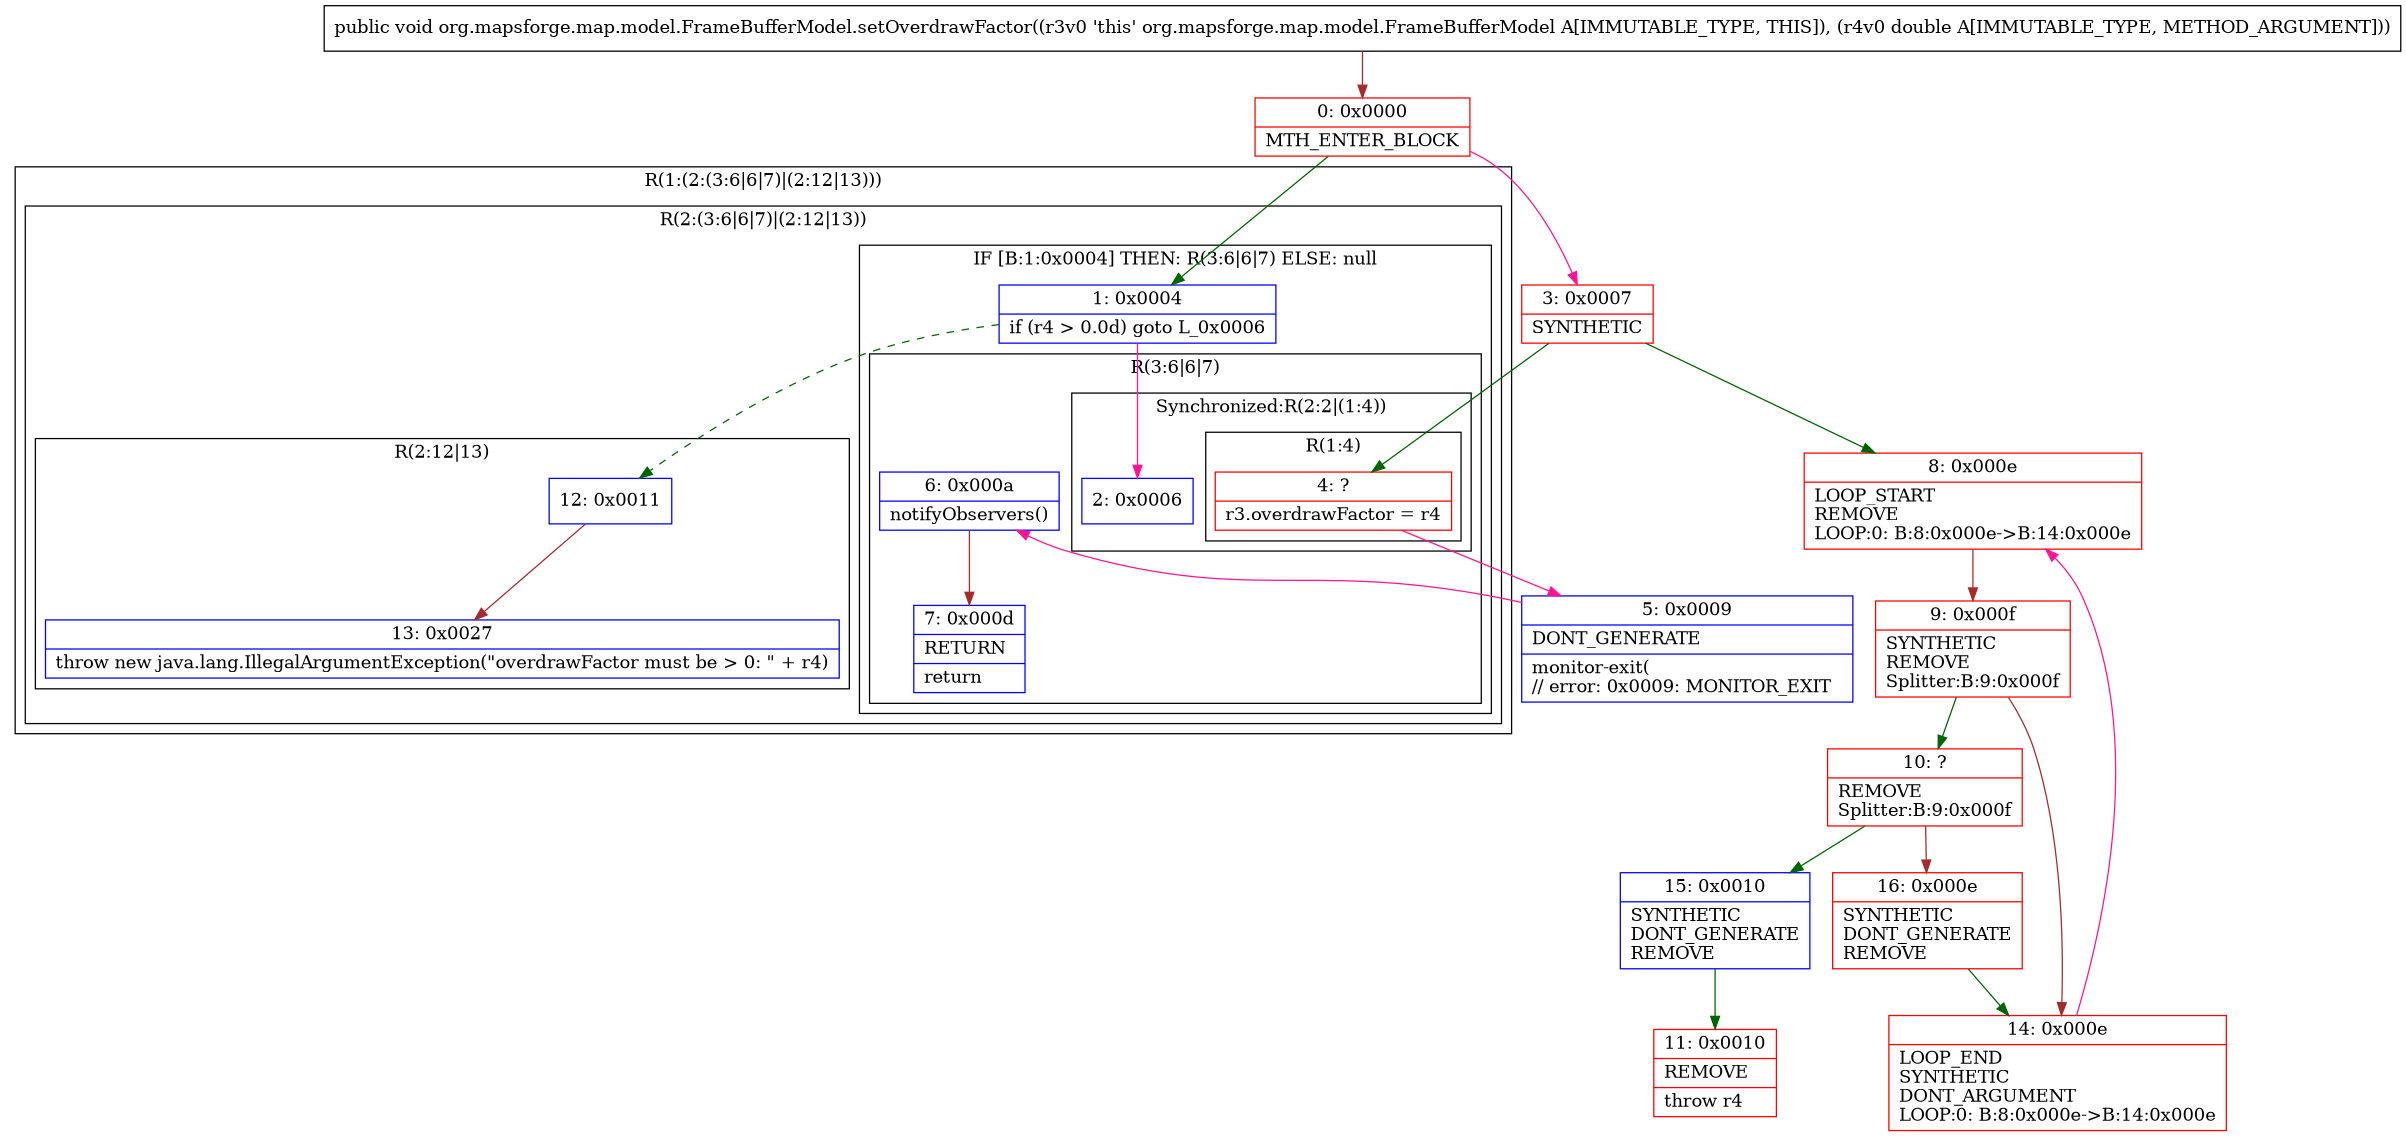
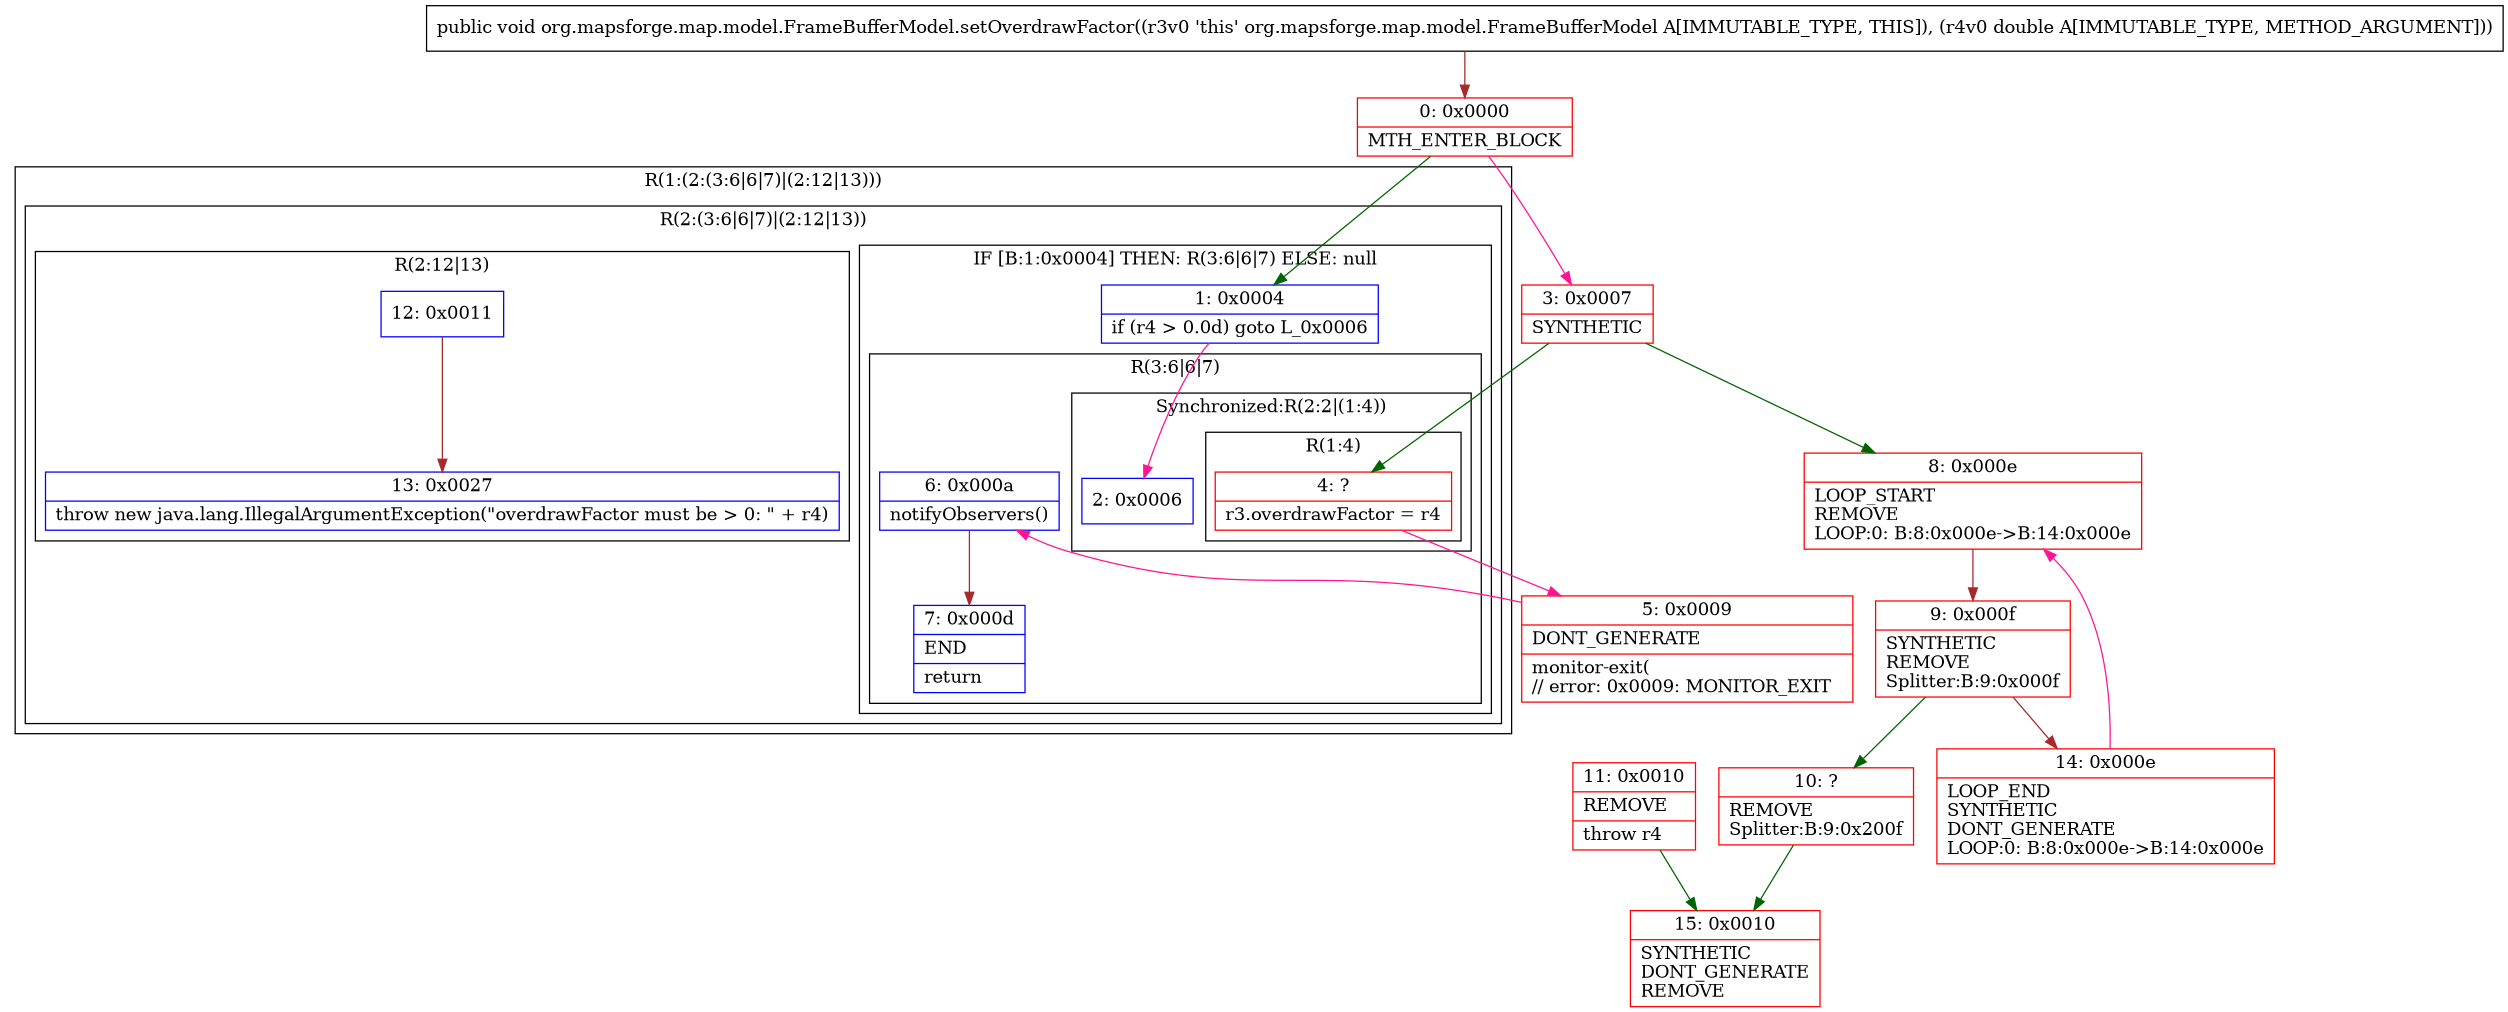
(815, 374) -> none
(965, 648) -> (945, 648)
(1687, 649) -> (1687, 649)
(1925, 811) -> (1816, 830)
(1715, 921) -> (1725, 959)
(1927, 921) -> none
(1715, 993) -> (1675, 875)
(1987, 1096) -> (2032, 830)
